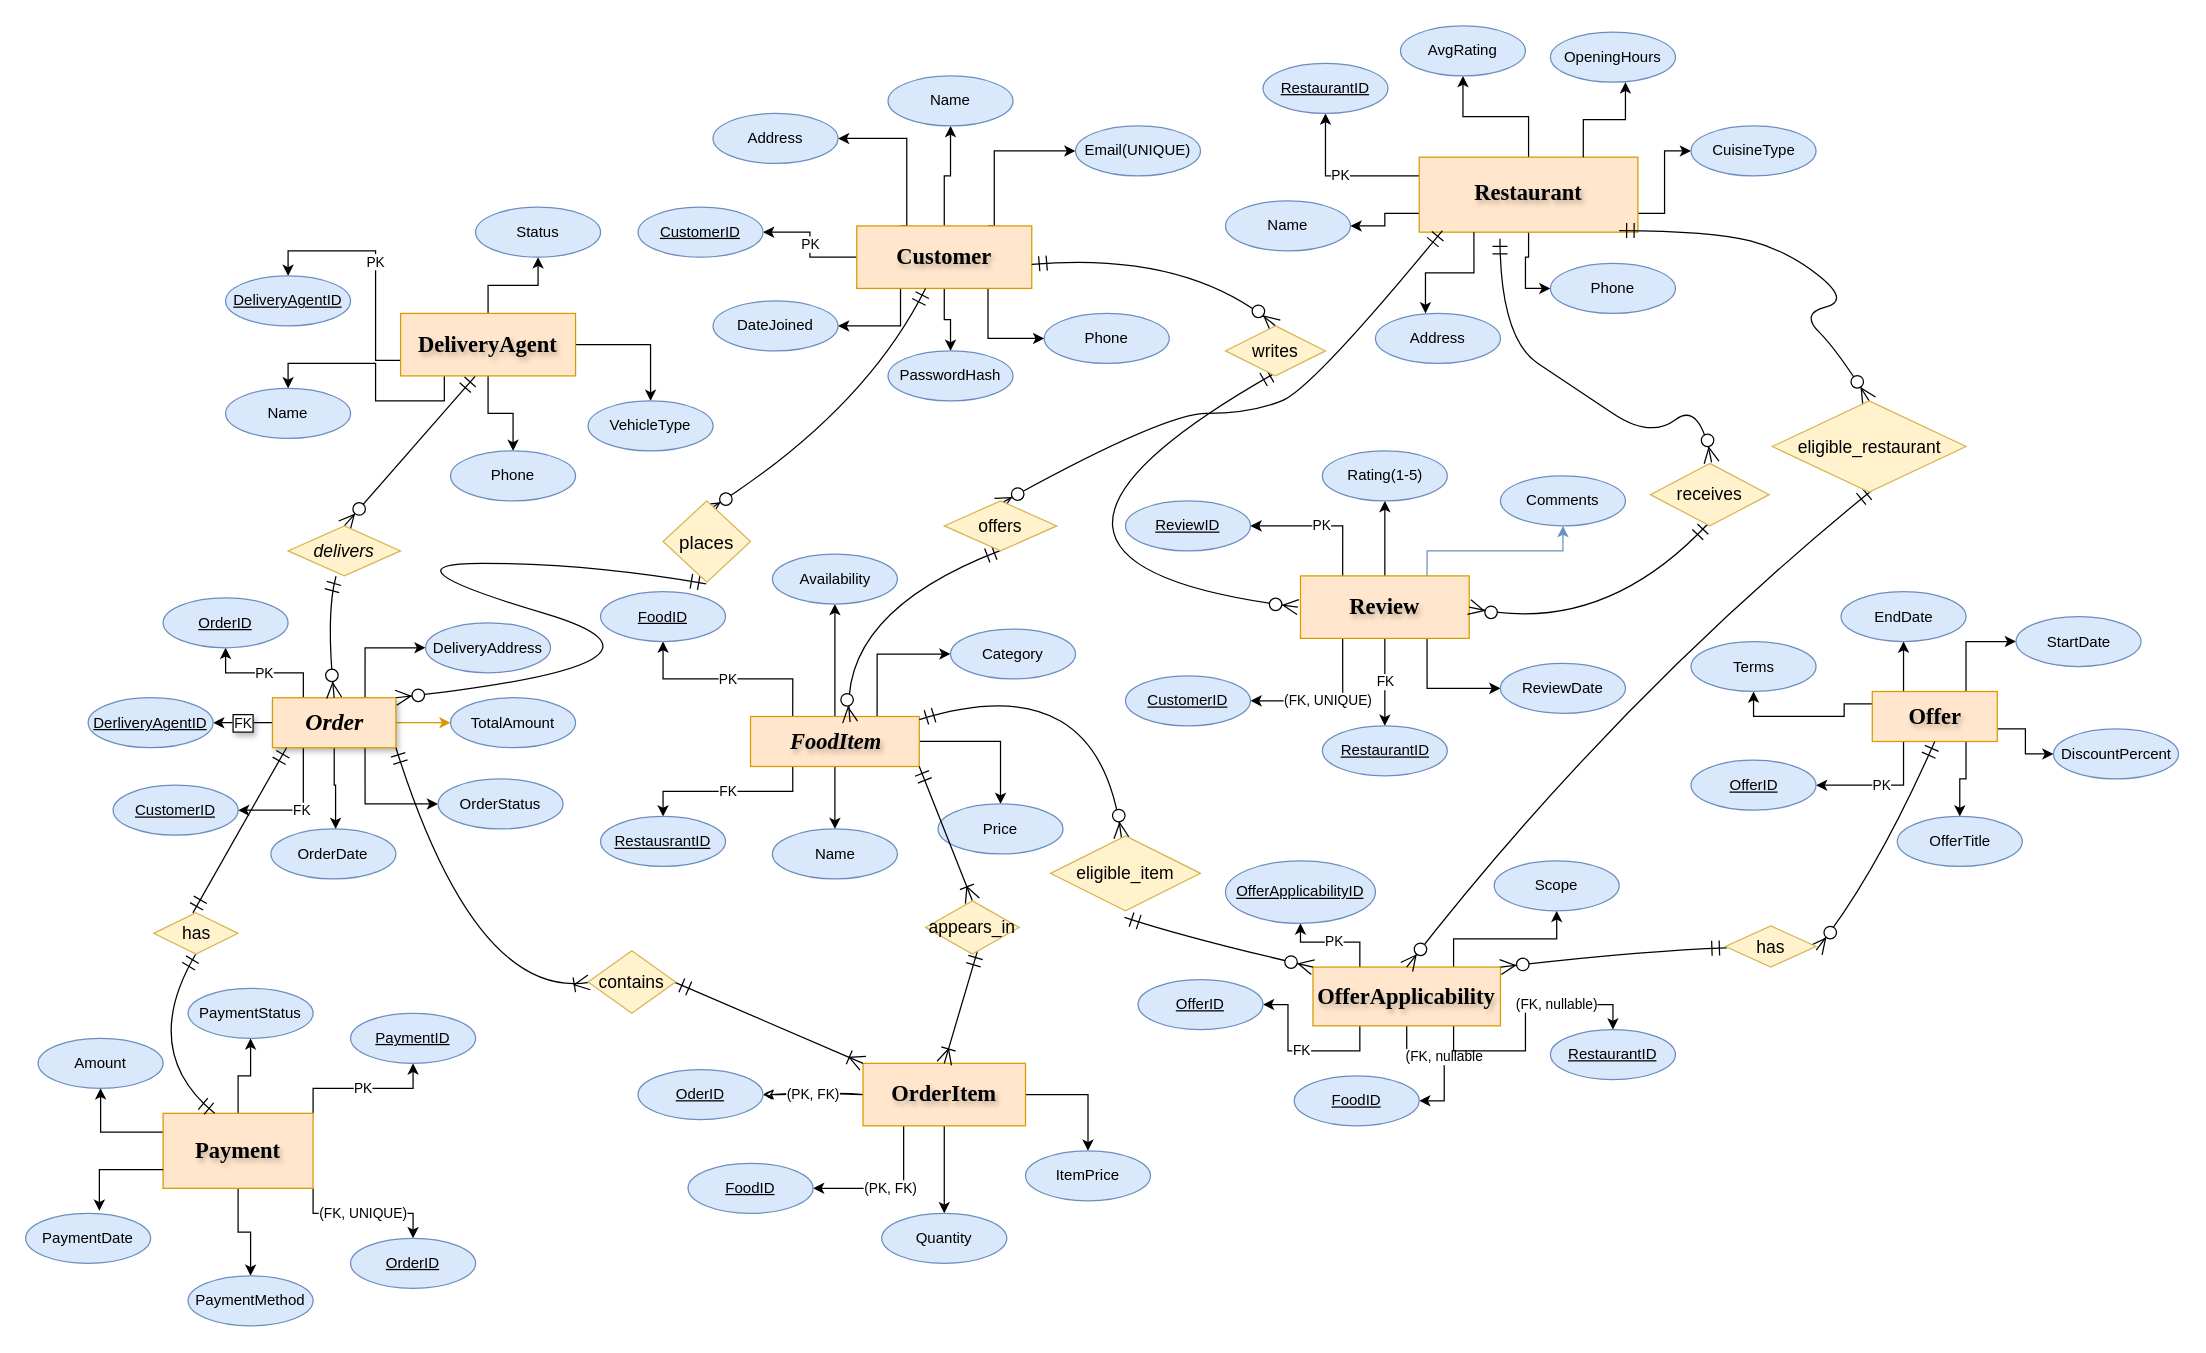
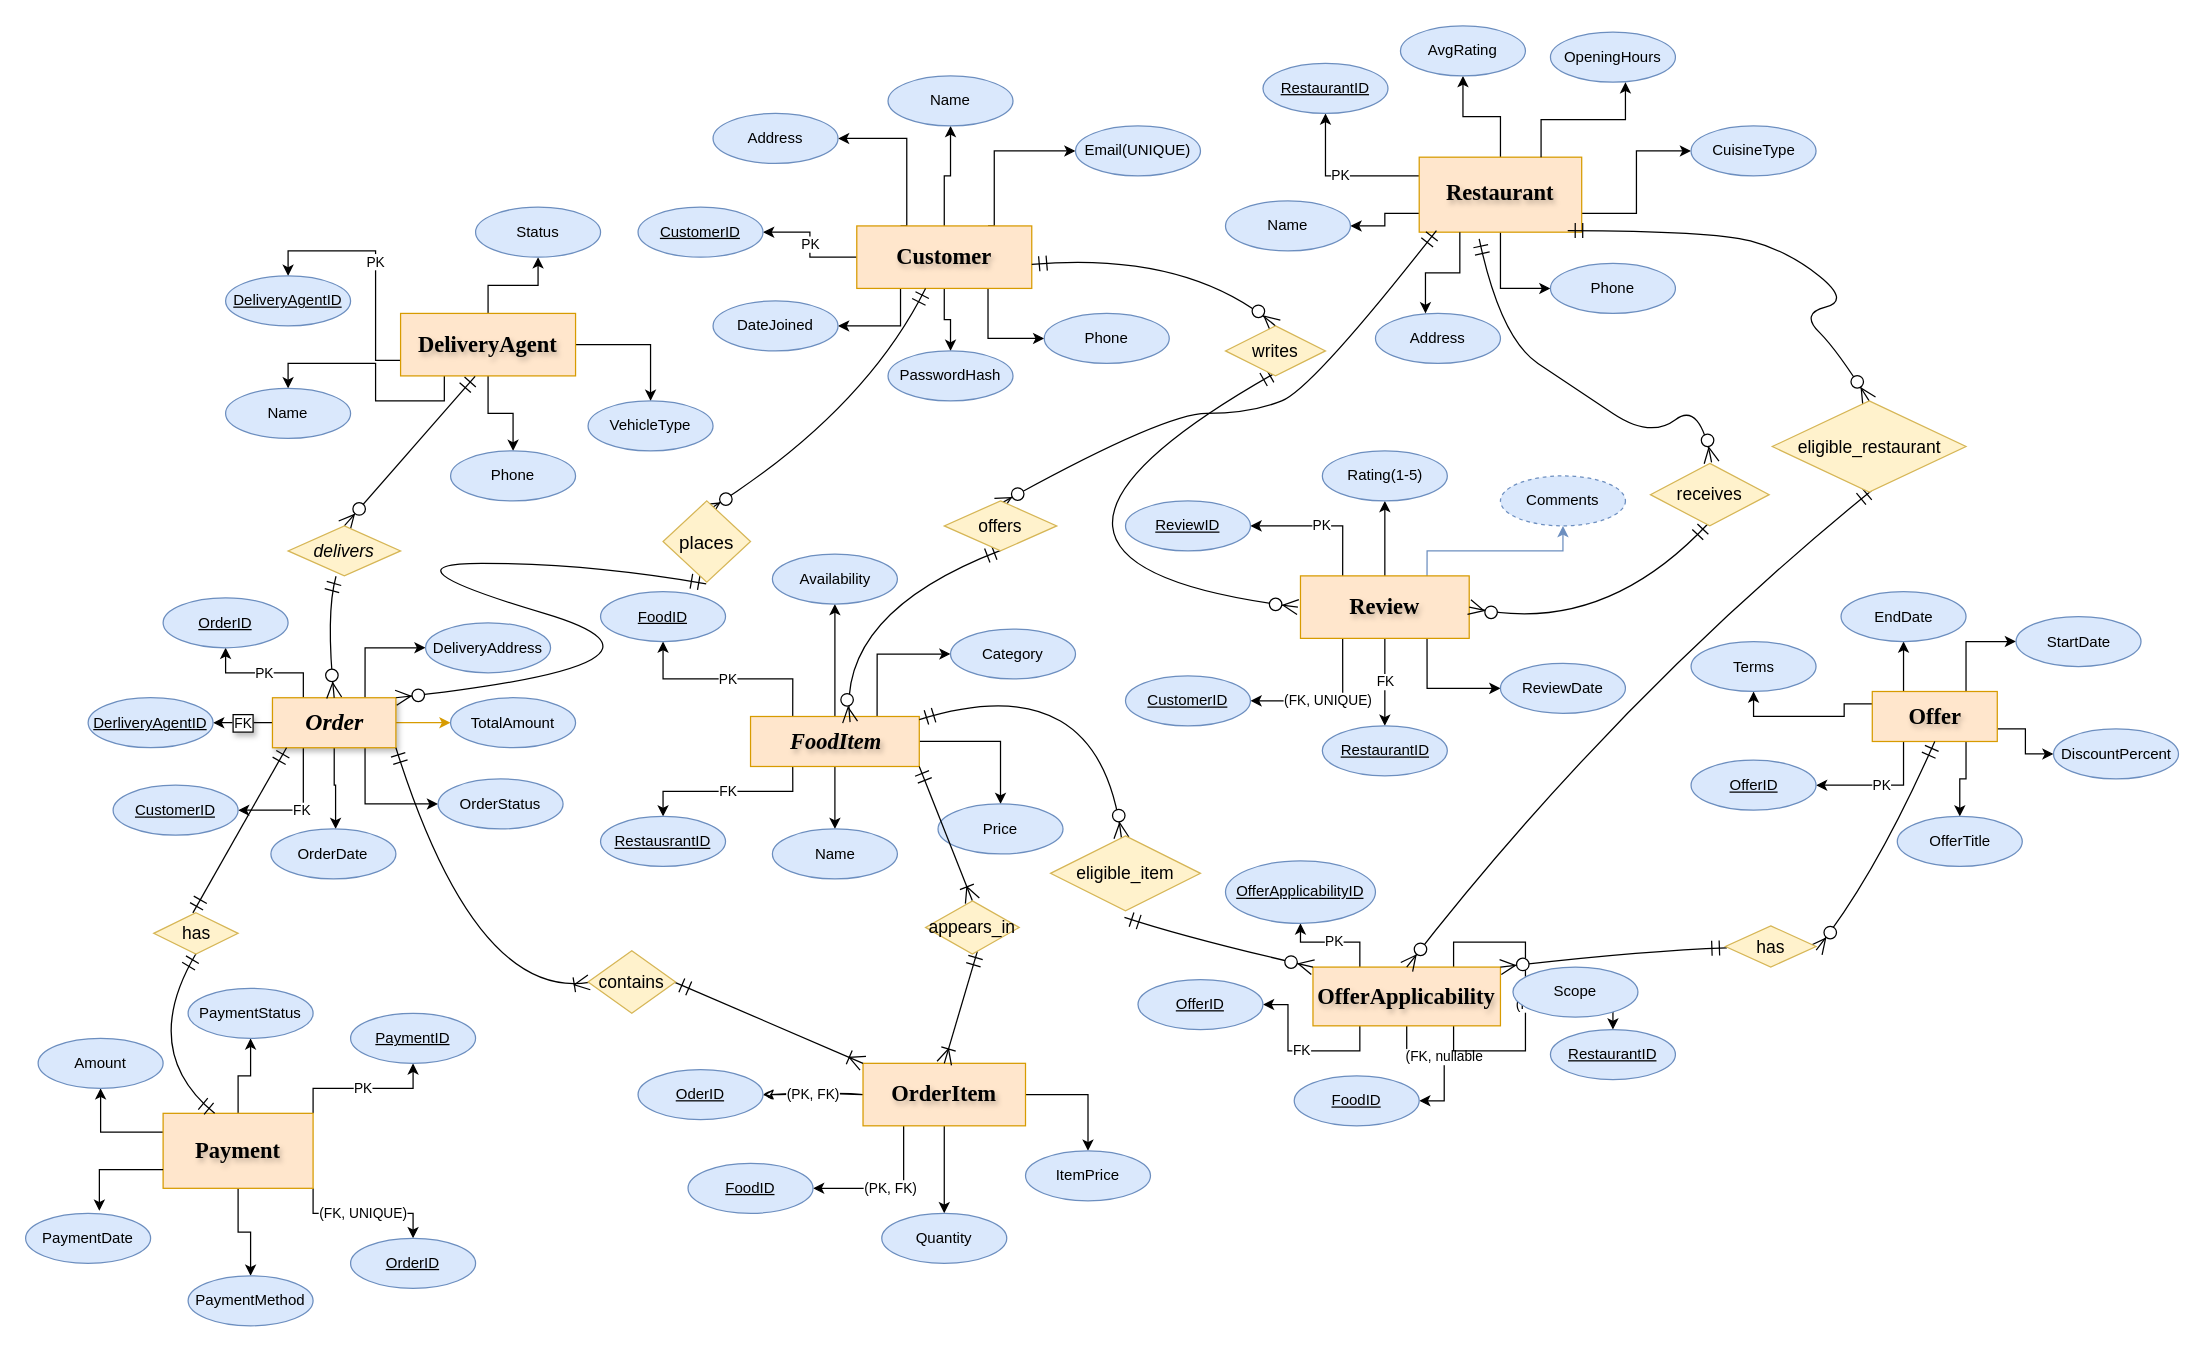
(1529, 194) -> (1501, 194)
(1563, 501) -> (1563, 501)
(1557, 886) -> (1576, 992)
